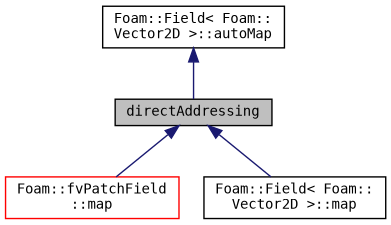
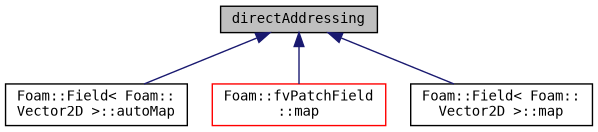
(194, 81) -> (200, 61)
